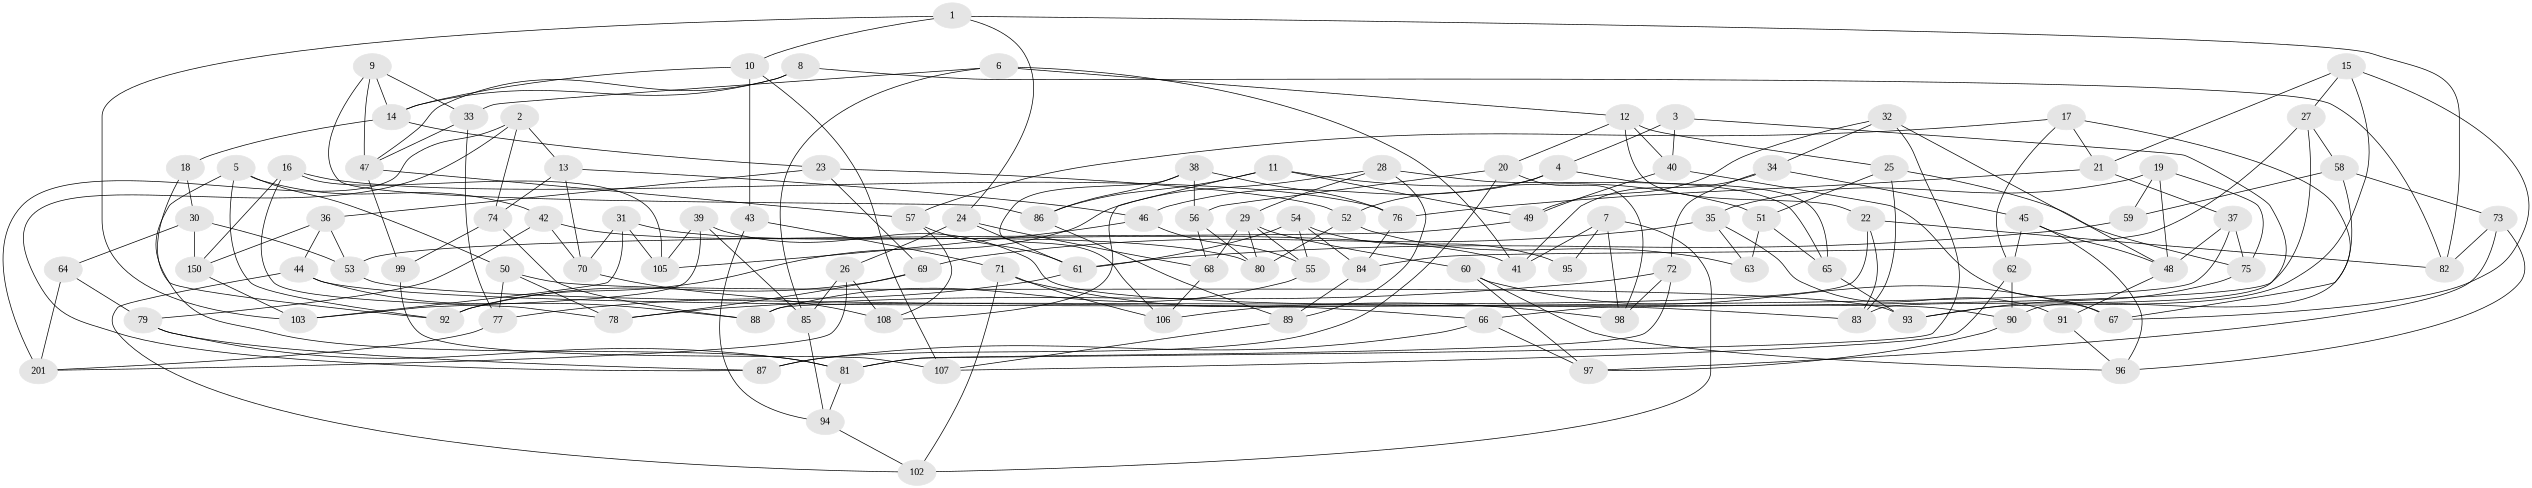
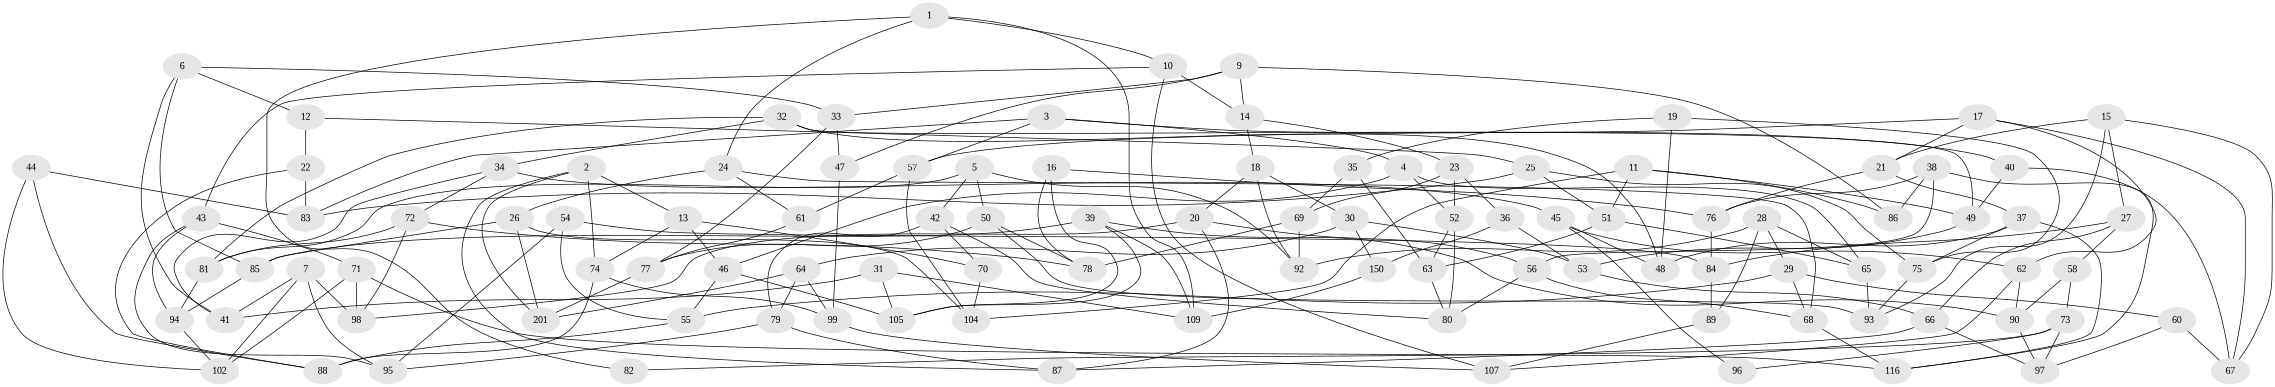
(801, 66) -> none
(1564, 143) -> (1225, 193)
(1648, 143) -> none
(638, 193) -> (969, 146)
(241, 219) -> none
(2128, 219) -> none
(312, 244) -> none
(1252, 244) -> (1437, 295)
(600, 246) -> none
(2182, 247) -> none
(1209, 248) -> none
(1162, 273) -> none
none -> (814, 290)
(298, 320) -> (1193, 320)
(884, 320) -> (971, 320)
(1163, 320) -> (1893, 371)
(2063, 320) -> none
none -> (152, 335)
(475, 355) -> (574, 351)
(1784, 356) -> none
